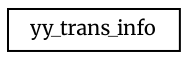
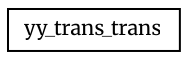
(94, 30) -> (94, 30)
